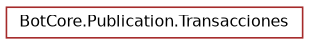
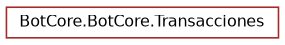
(155, 23) -> (142, 23)
